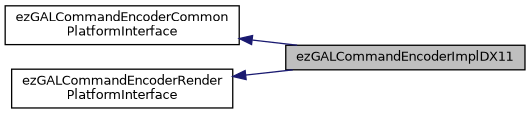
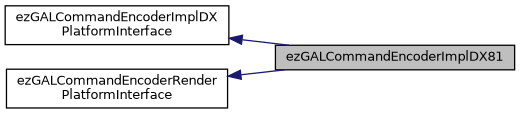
(122, 25) -> (117, 25)
(405, 58) -> (395, 58)
